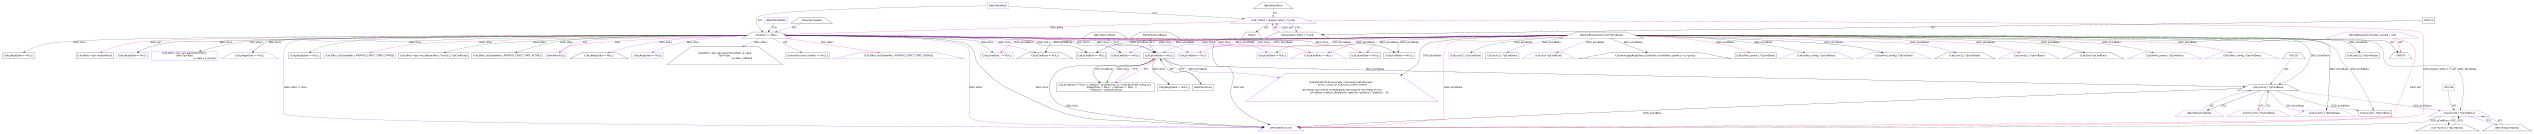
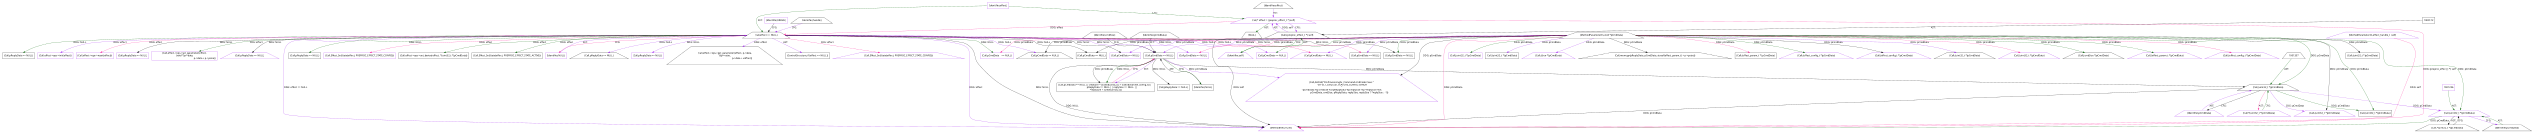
(1273, 20) -> (1273, 20)
(156, 42) -> (156, 42)
none -> (55, 56)
(95, 56) -> (95, 56)
none -> (1236, 56)
(2093, 56) -> (2093, 56)
(2401, 56) -> none
